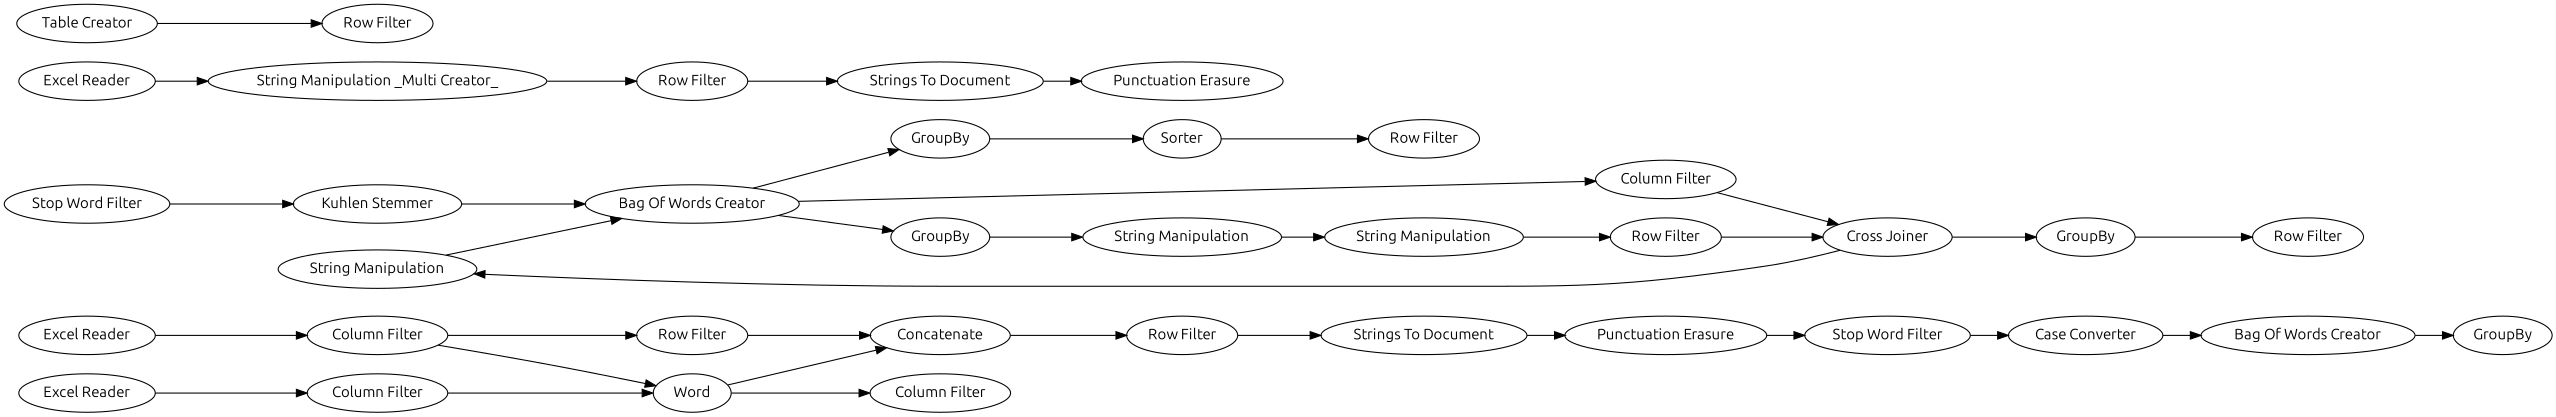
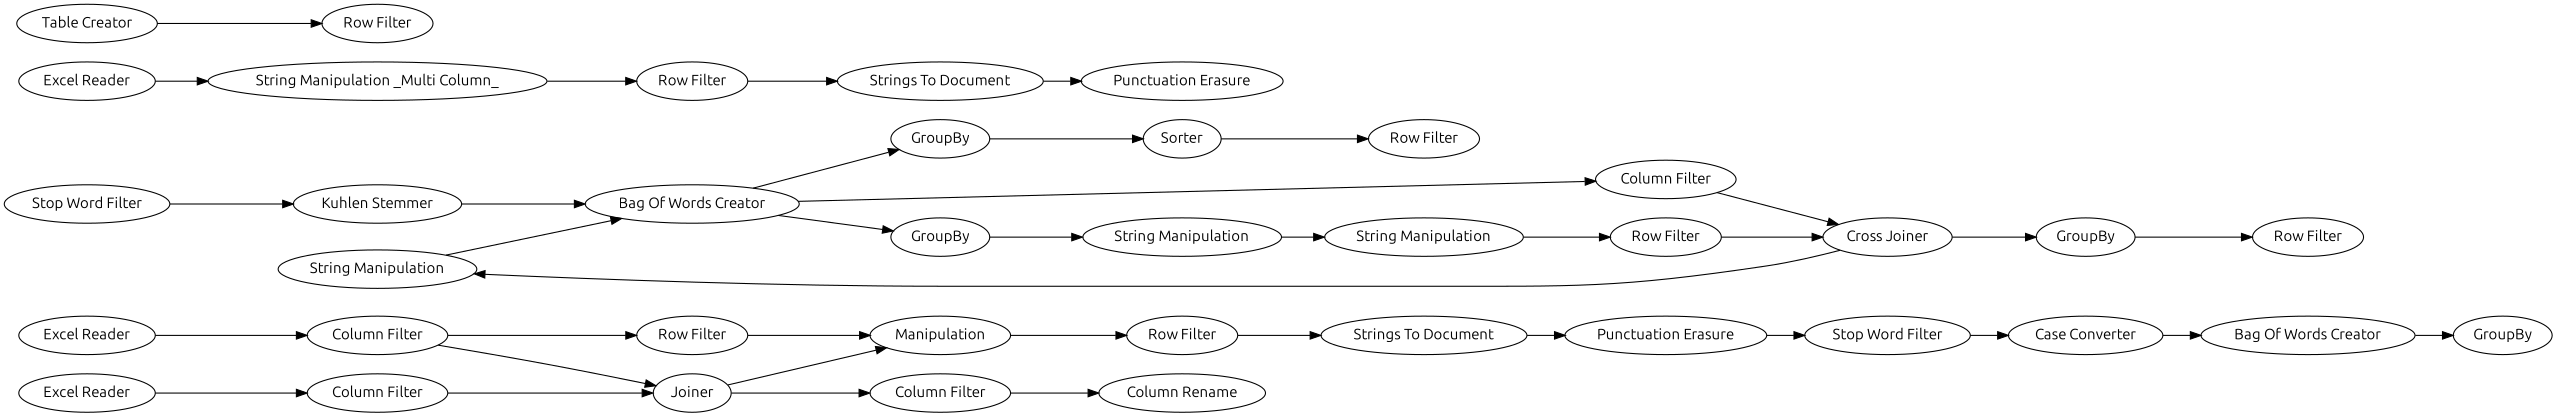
(377, 81) -> (377, 81)
(940, 335) -> (940, 335)
(692, 393) -> (692, 393)
none -> (1182, 393)
